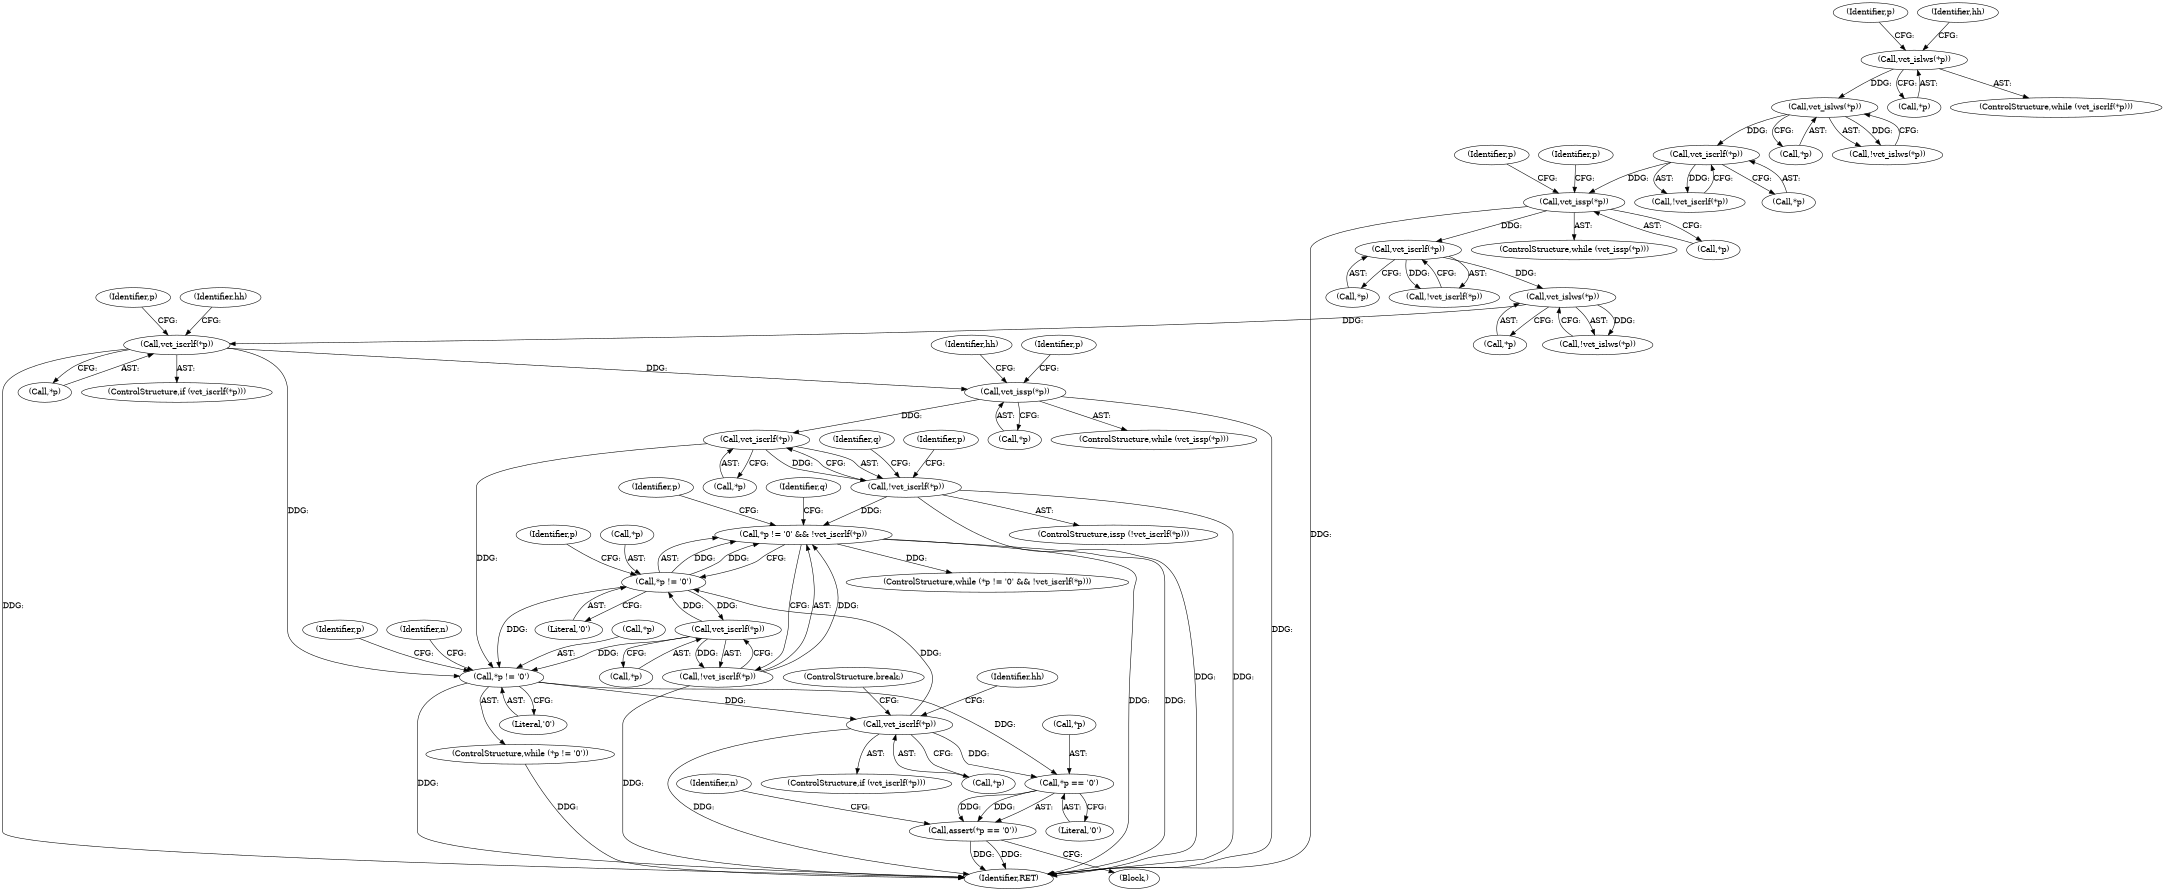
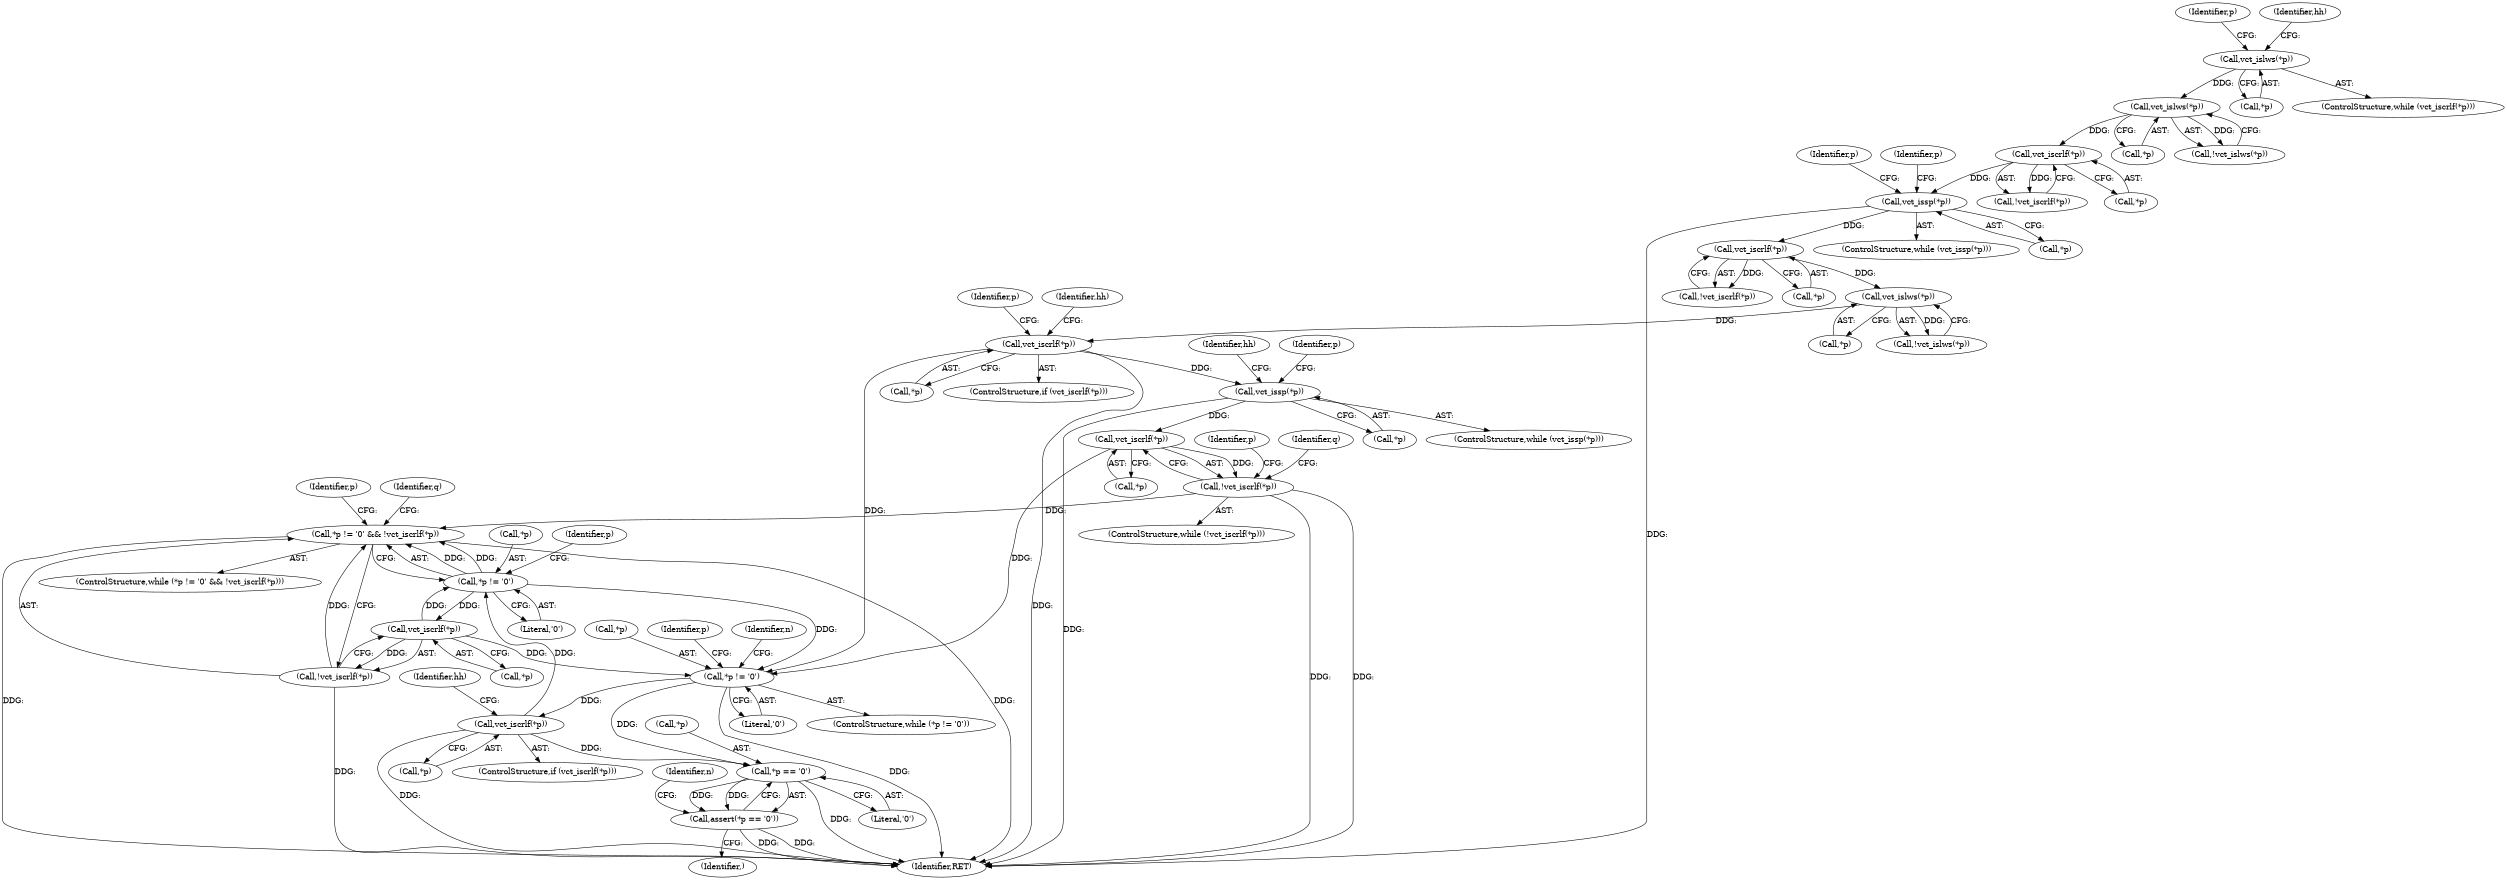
(1114, 535) -> (1187, 535)
(918, 559) -> (300, 559)
(854, 677) -> none
none -> (756, 798)
(604, 853) -> (837, 835)
(1134, 879) -> (723, 867)
